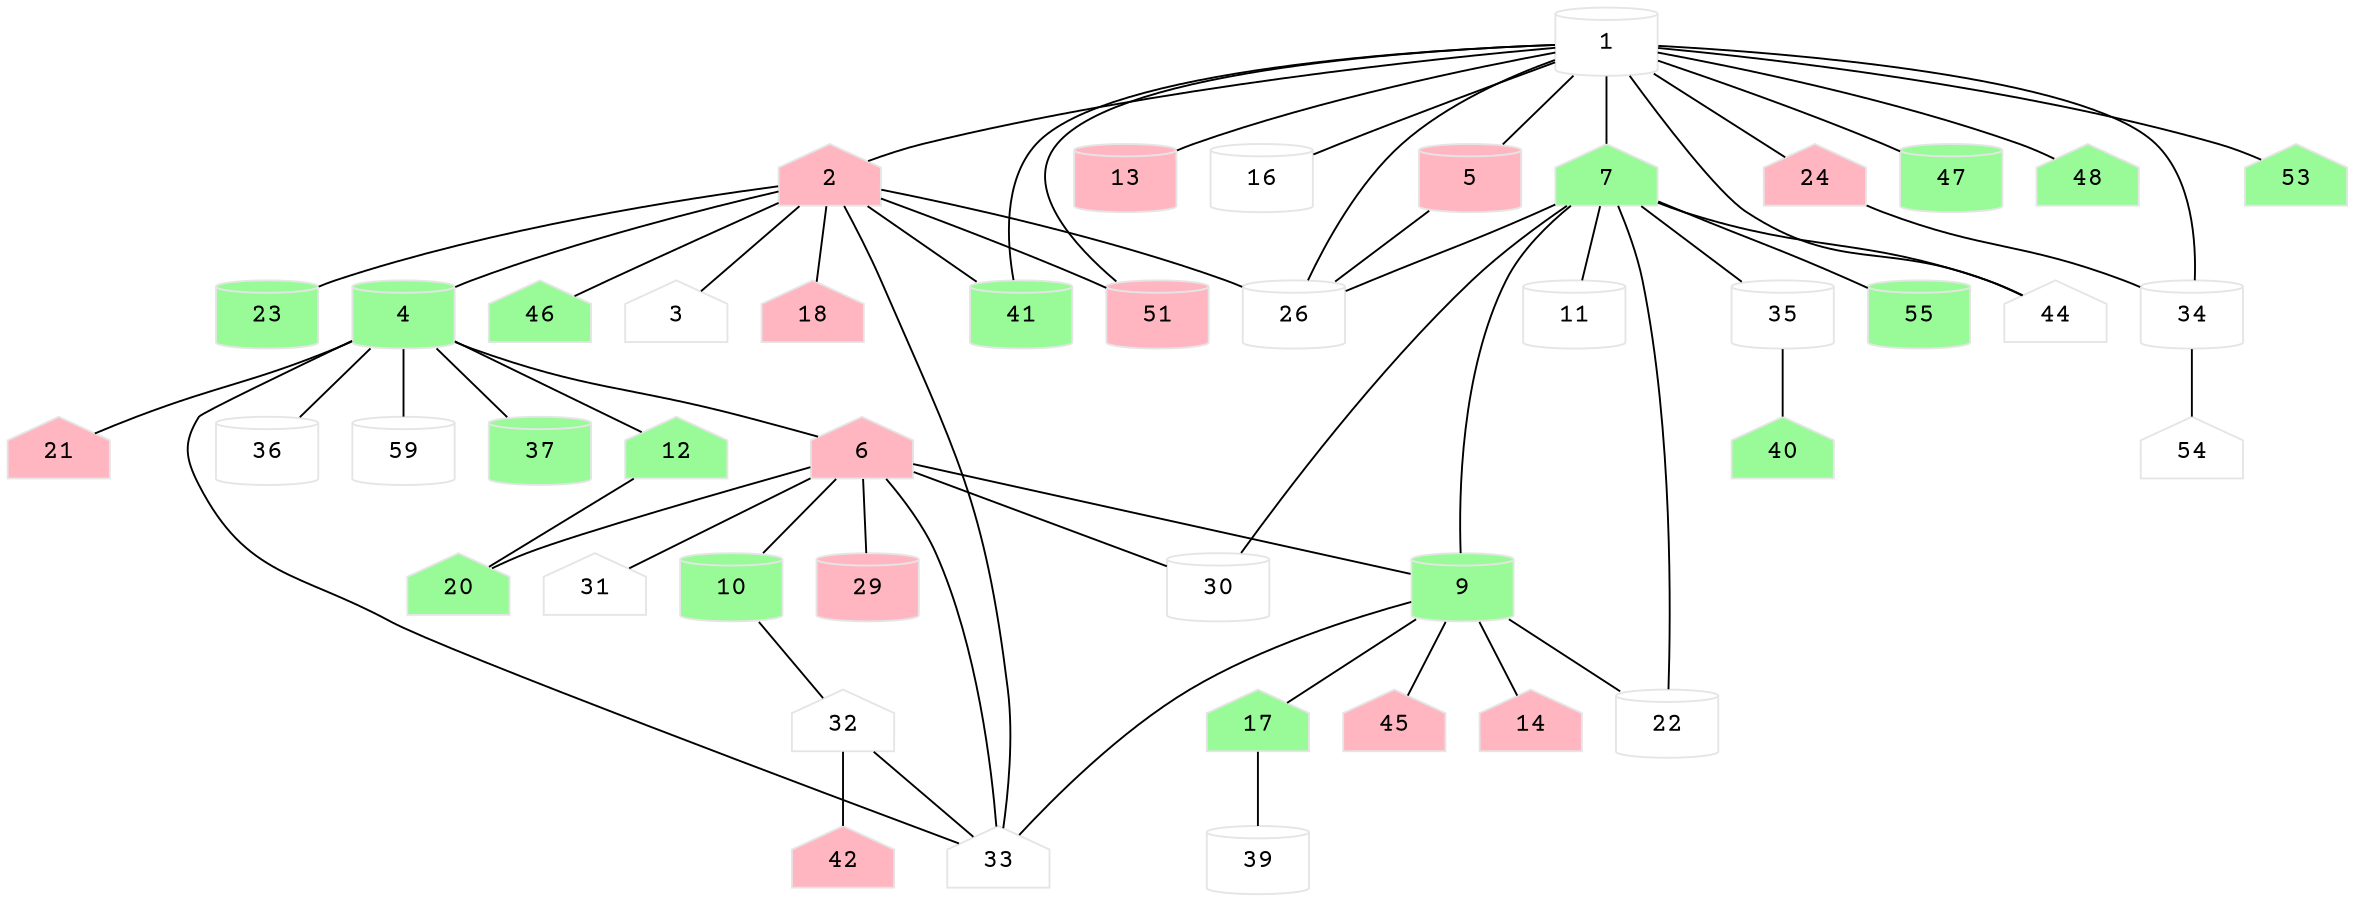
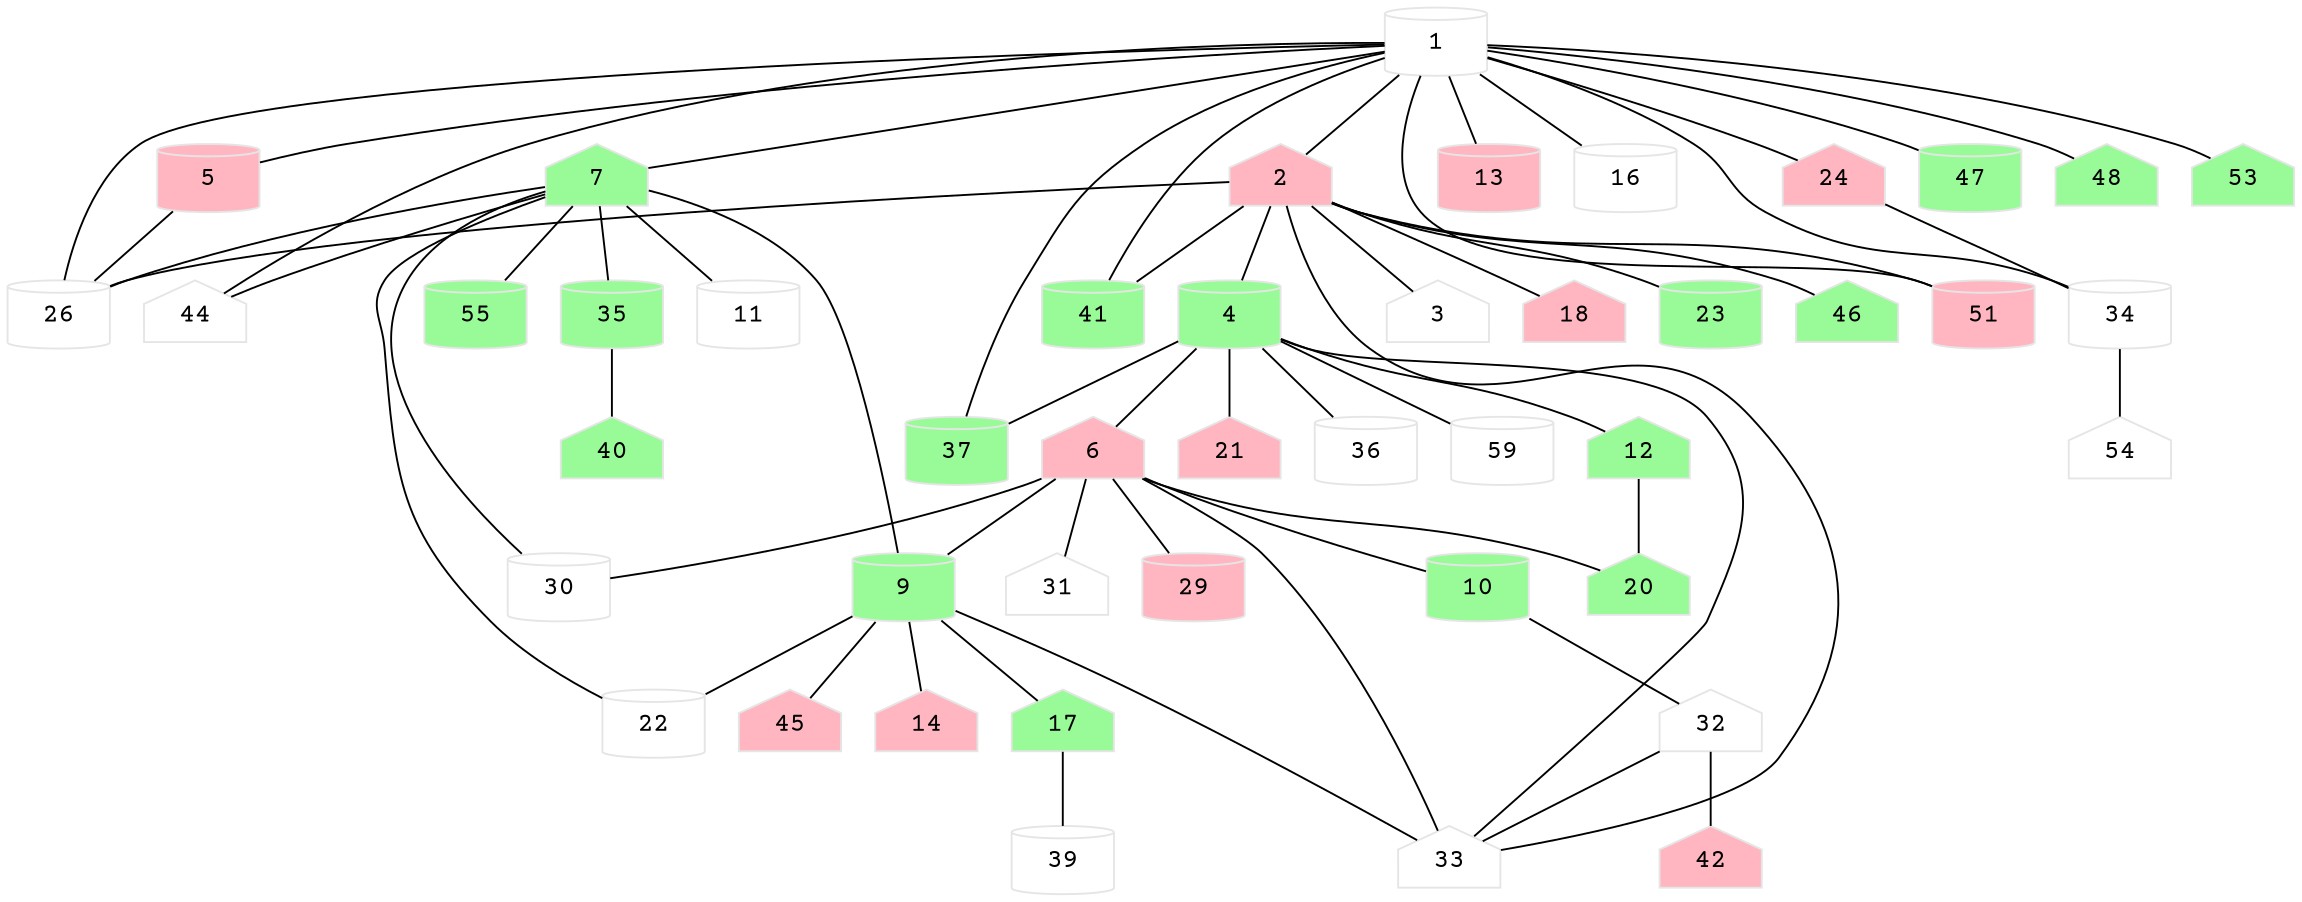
none -> (1115, 166)
(1783, 314) -> (612, 314)
